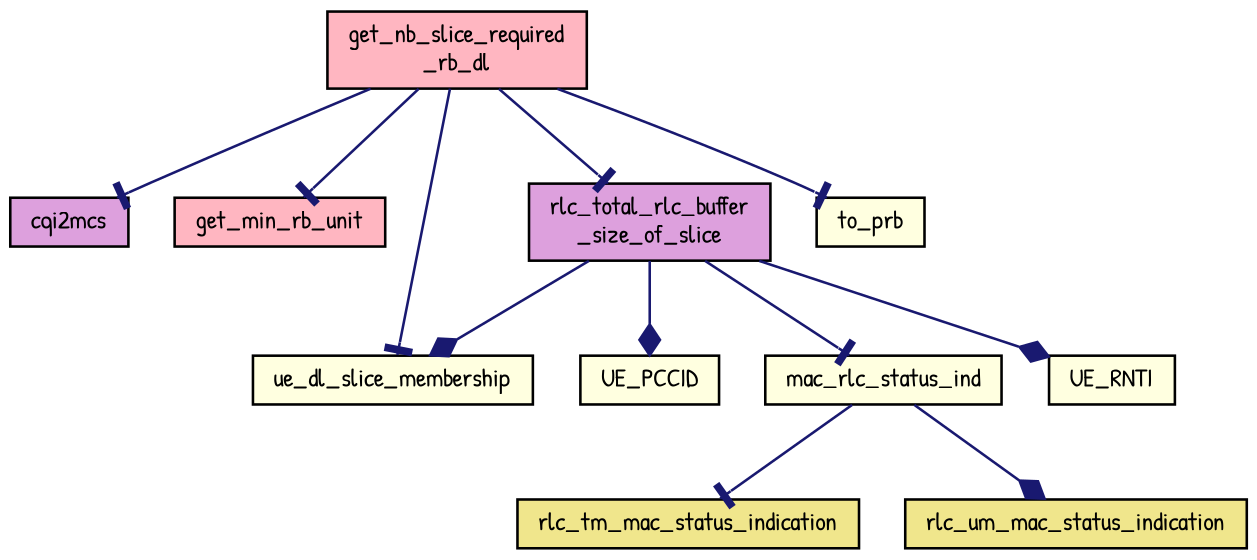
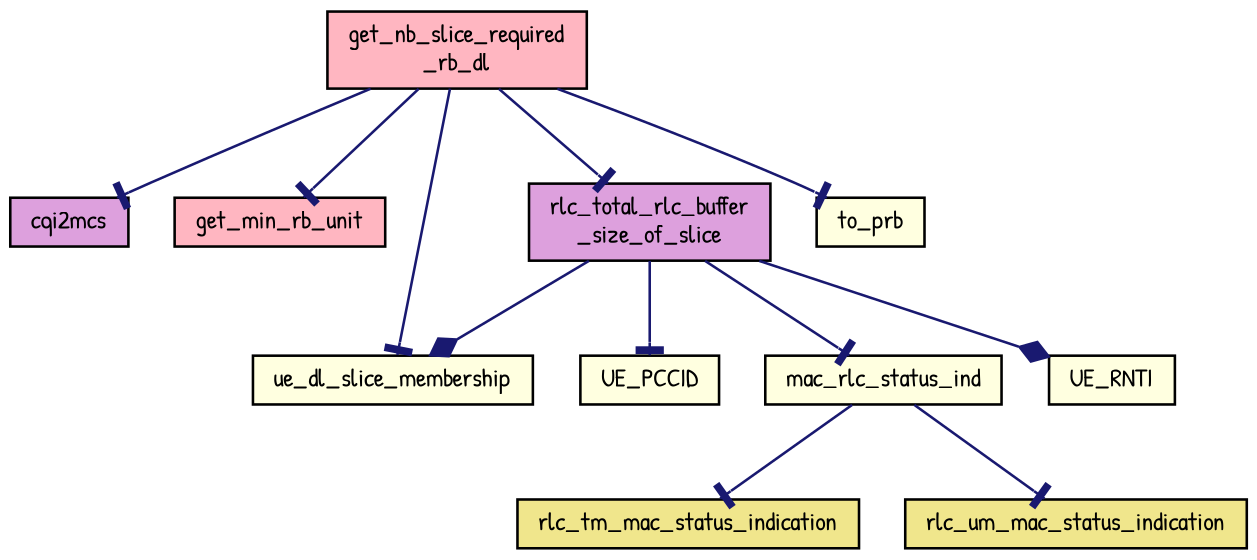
(650, 292) -> (650, 301)
(967, 443) -> (974, 448)
